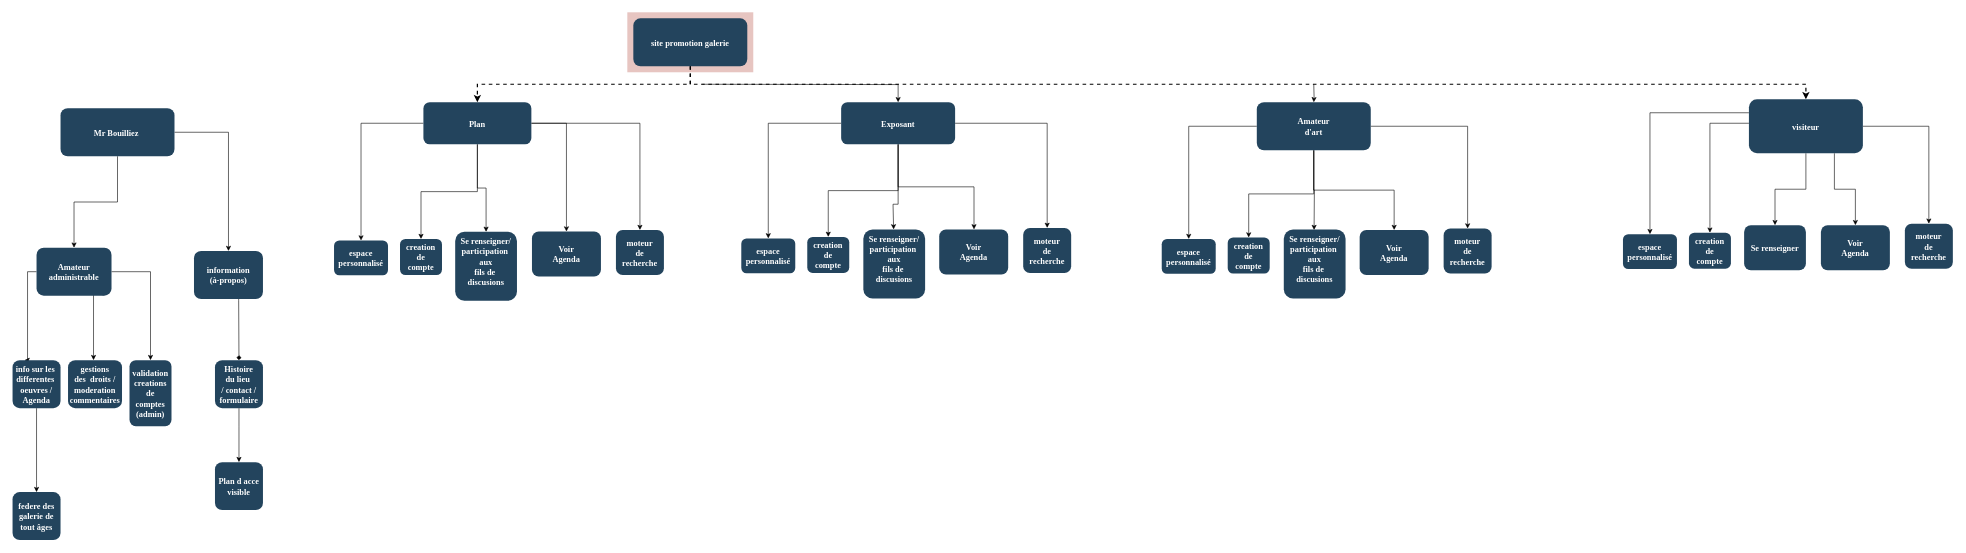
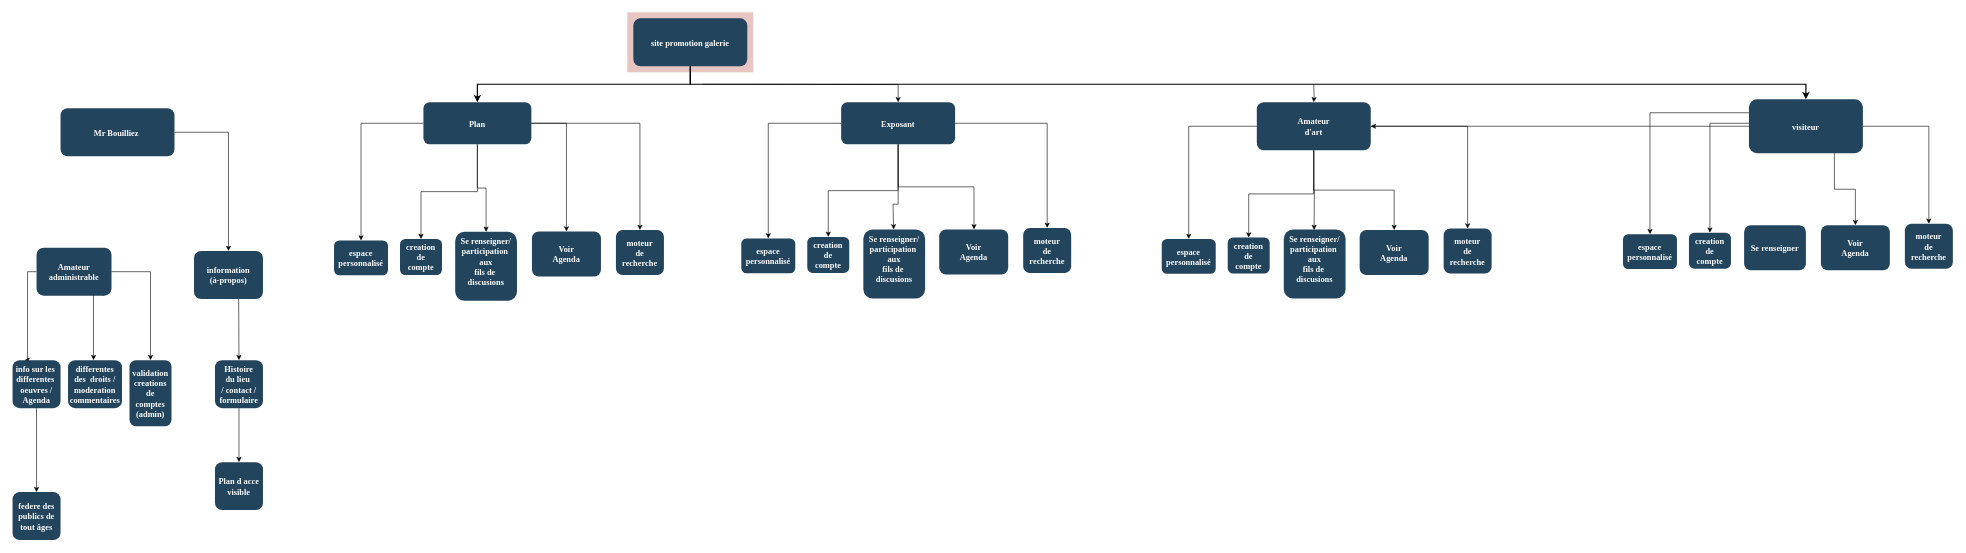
(576, 84) -> (576, 84)
(1358, 84) -> (1358, 84)
(117, 180) -> none
(1775, 189) -> (1609, 126)
(239, 354) -> (239, 354)
(95, 370) -> (95, 370)
(36, 507) -> (36, 507)
